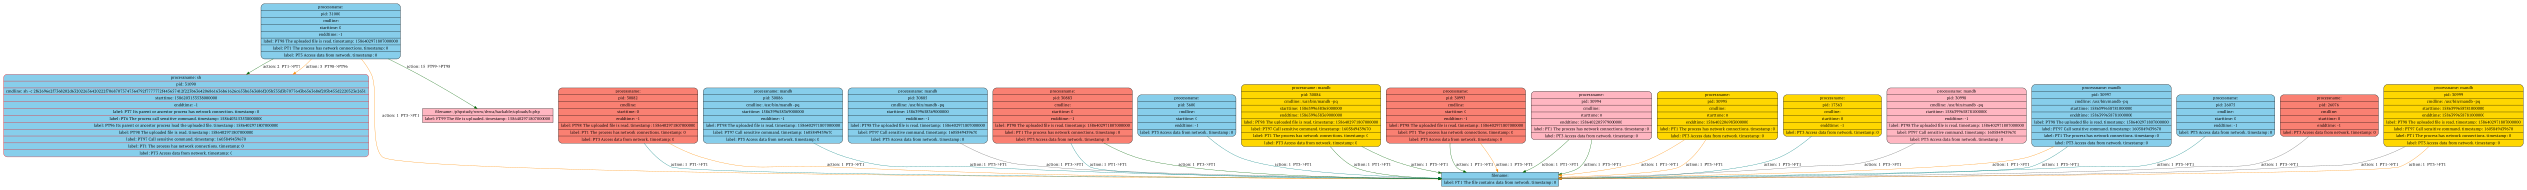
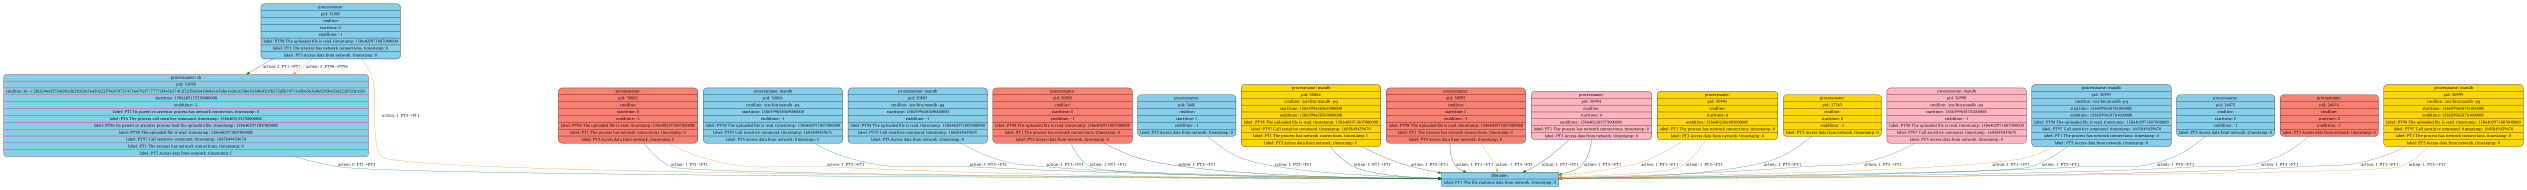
(488, 116) -> none
none -> (809, 176)
